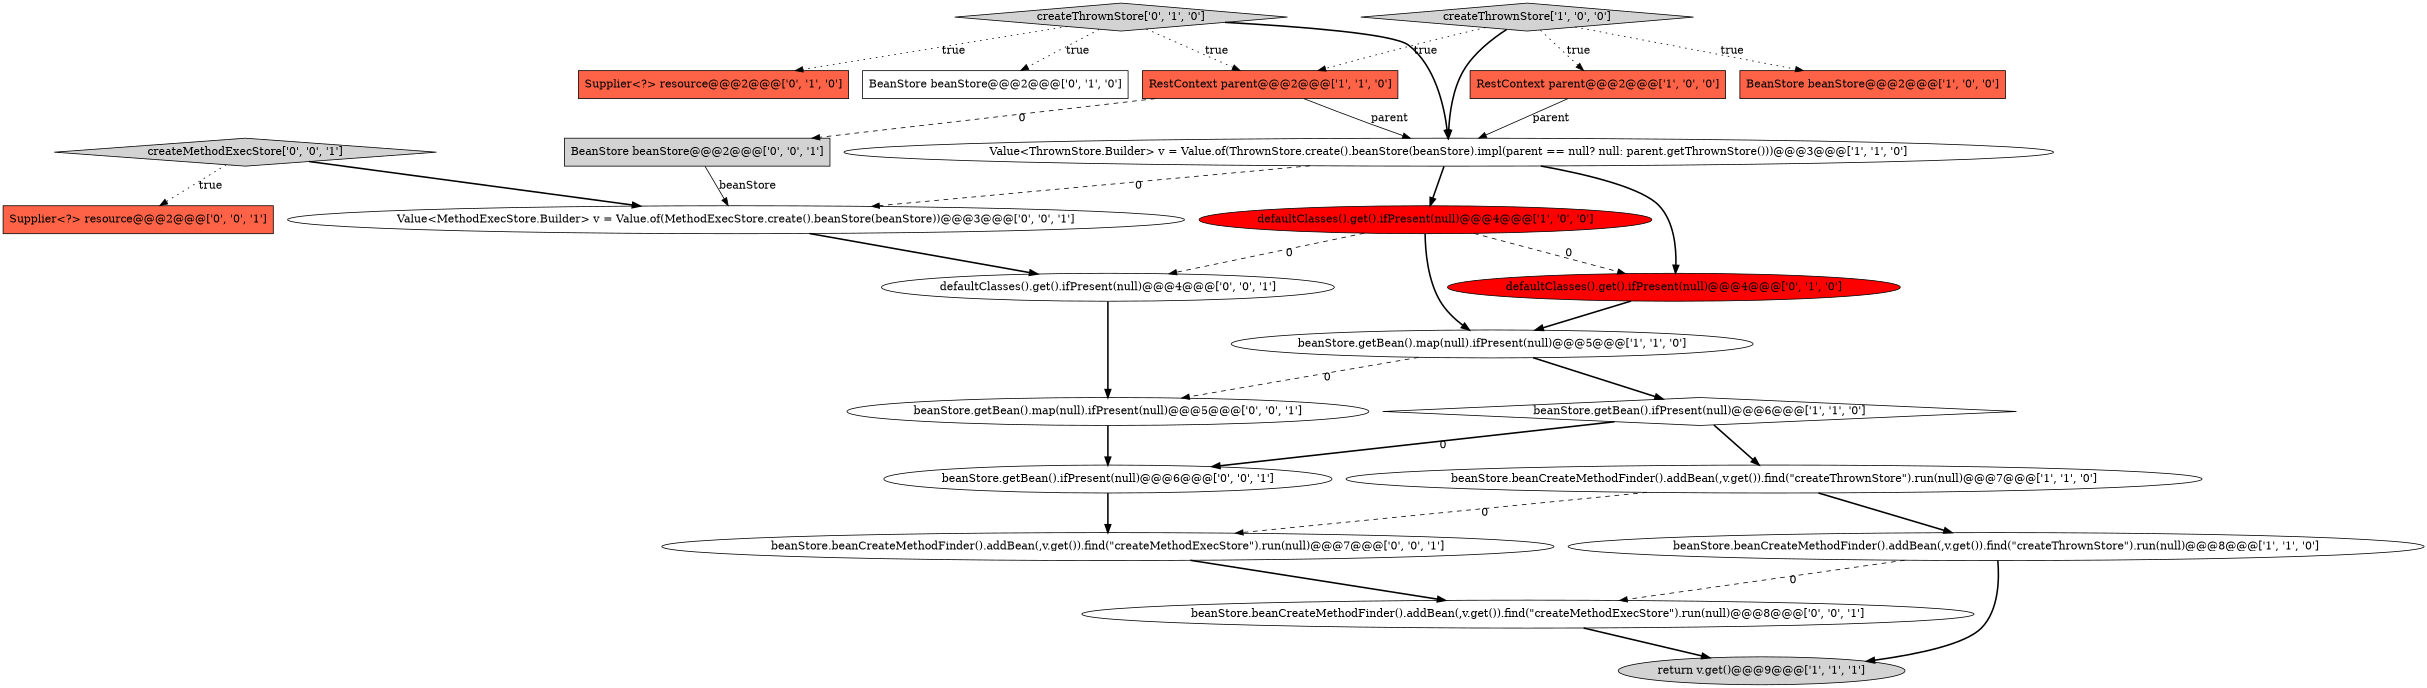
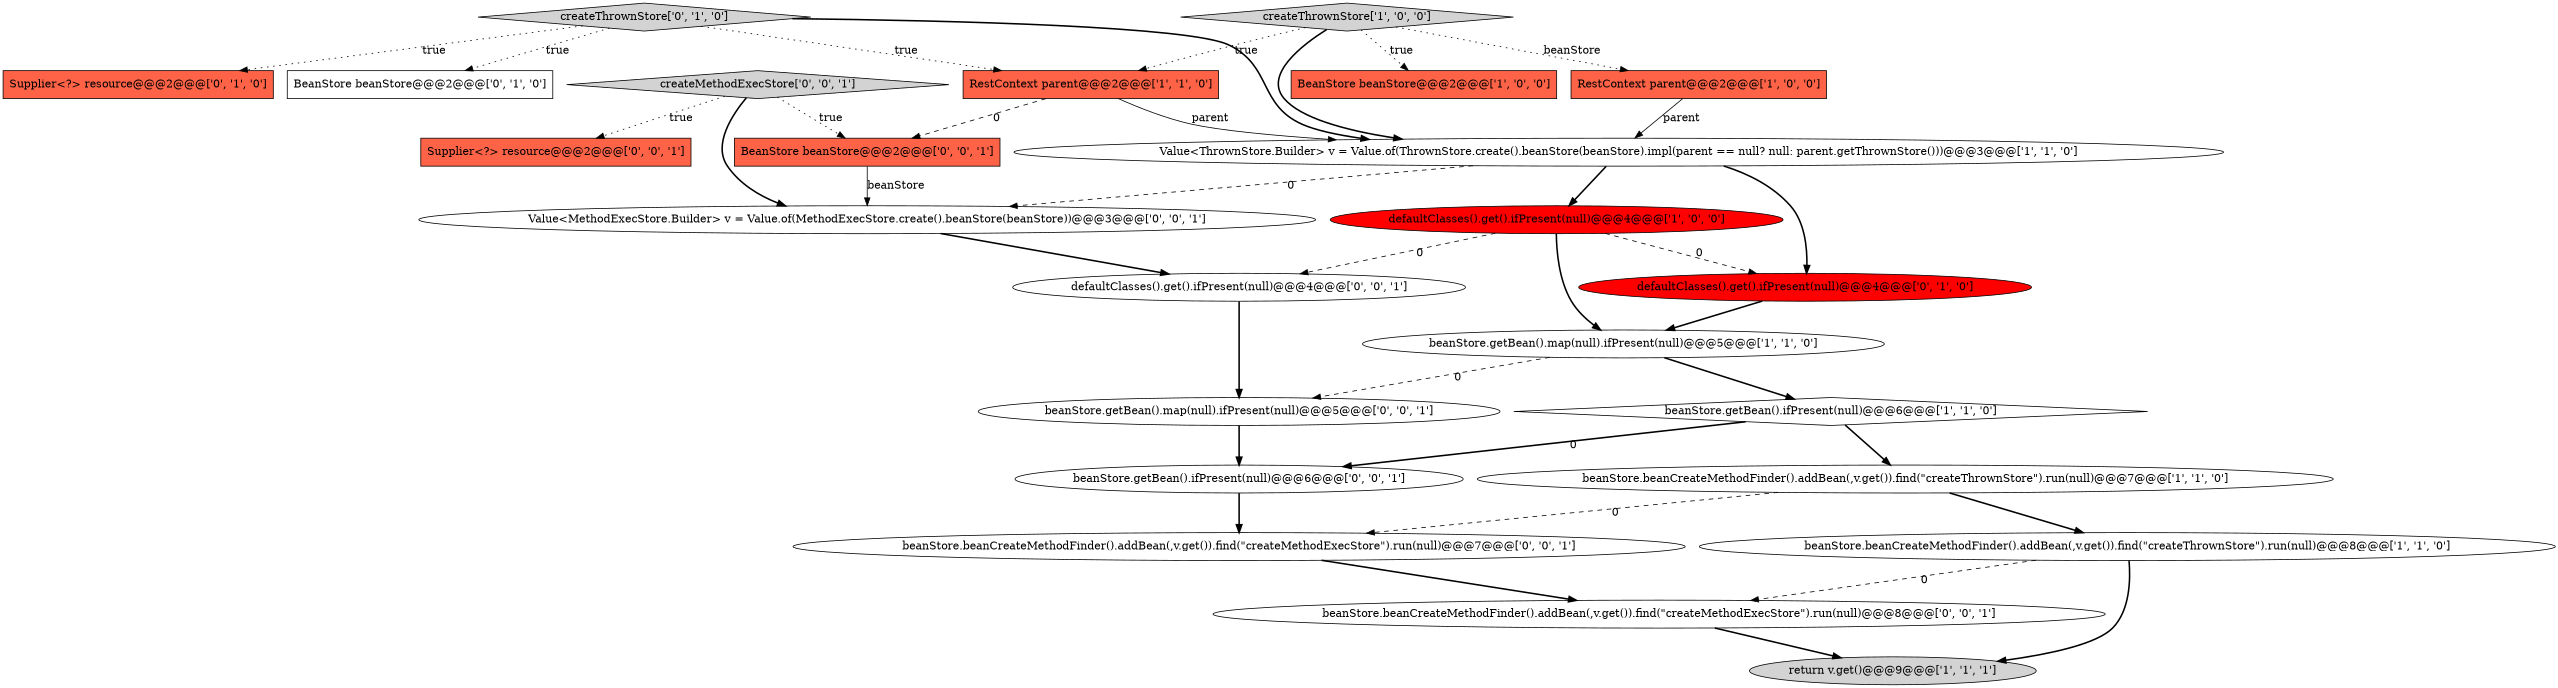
(1579, 51) -> (1572, 51)
none -> (808, 116)
(697, 152) -> (867, 152)
